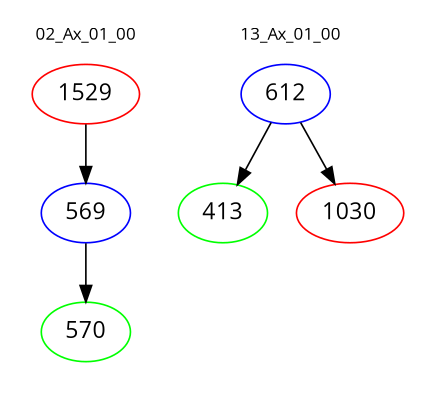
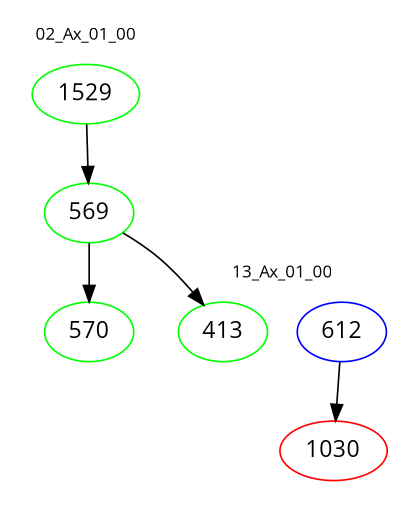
(86, 94) -> (86, 94)
(258, 146) -> (175, 273)
(86, 213) -> (89, 213)
